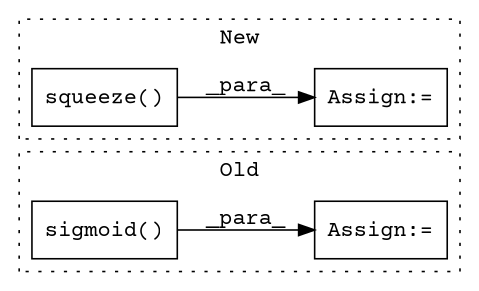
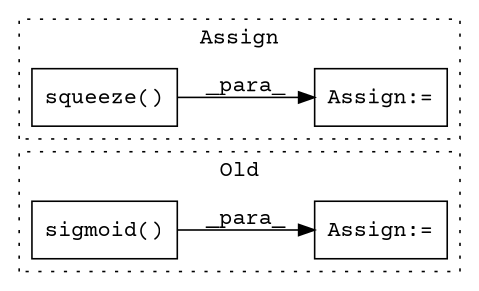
(240, 38) -> (240, 38)
